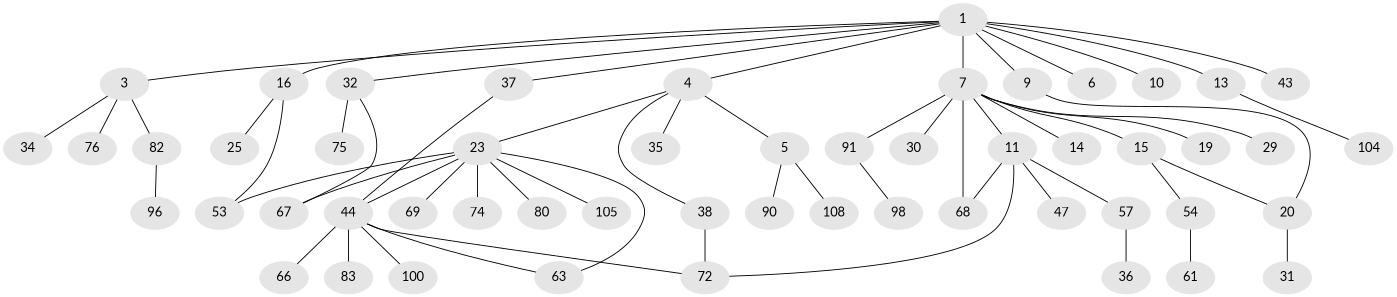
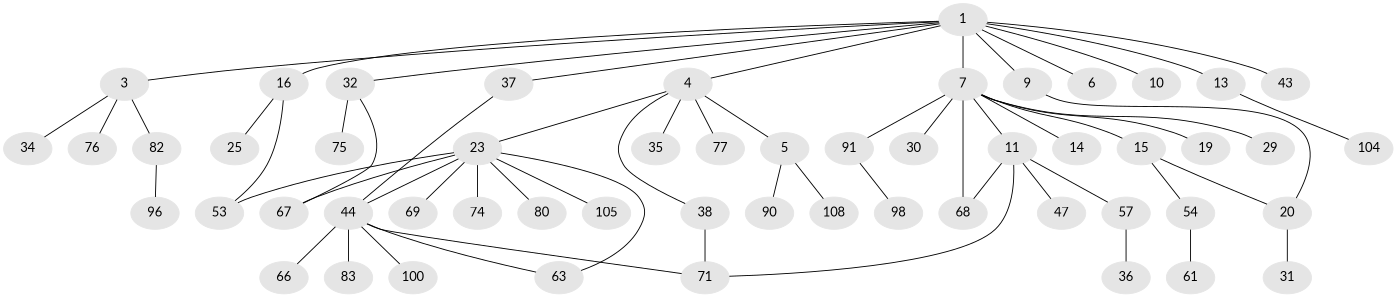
none -> (720, 149)
(705, 278) -> (705, 278)
